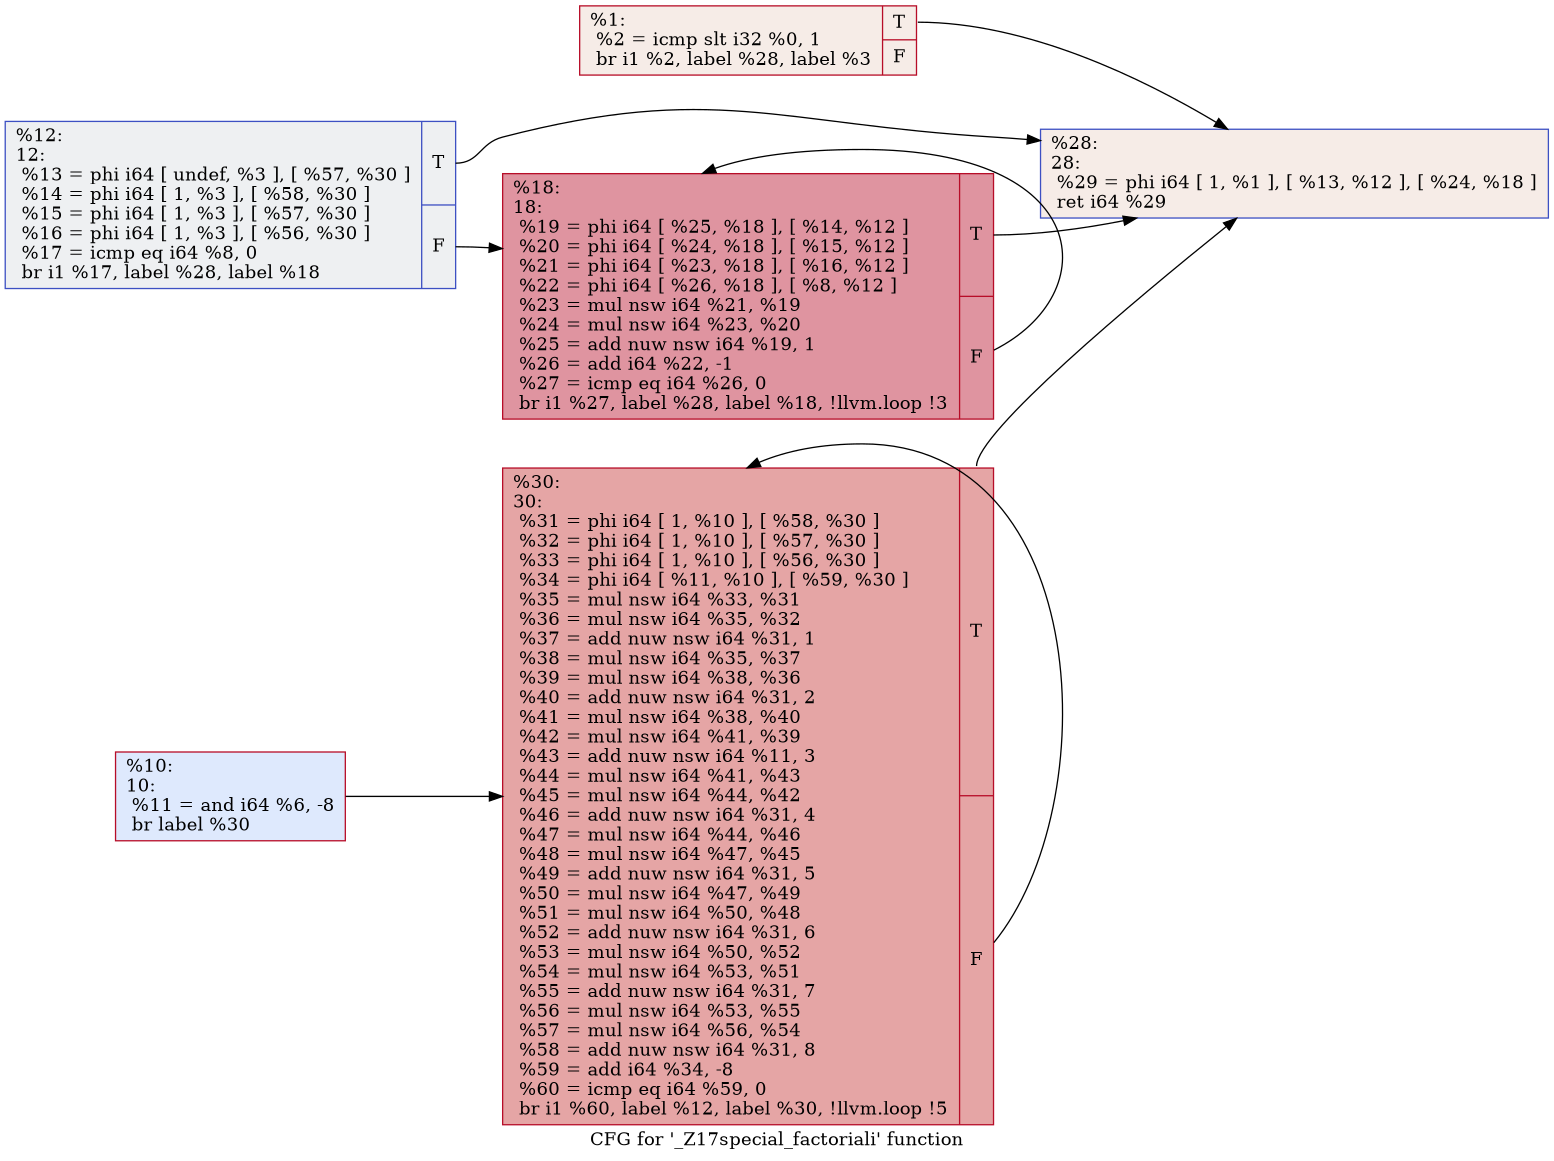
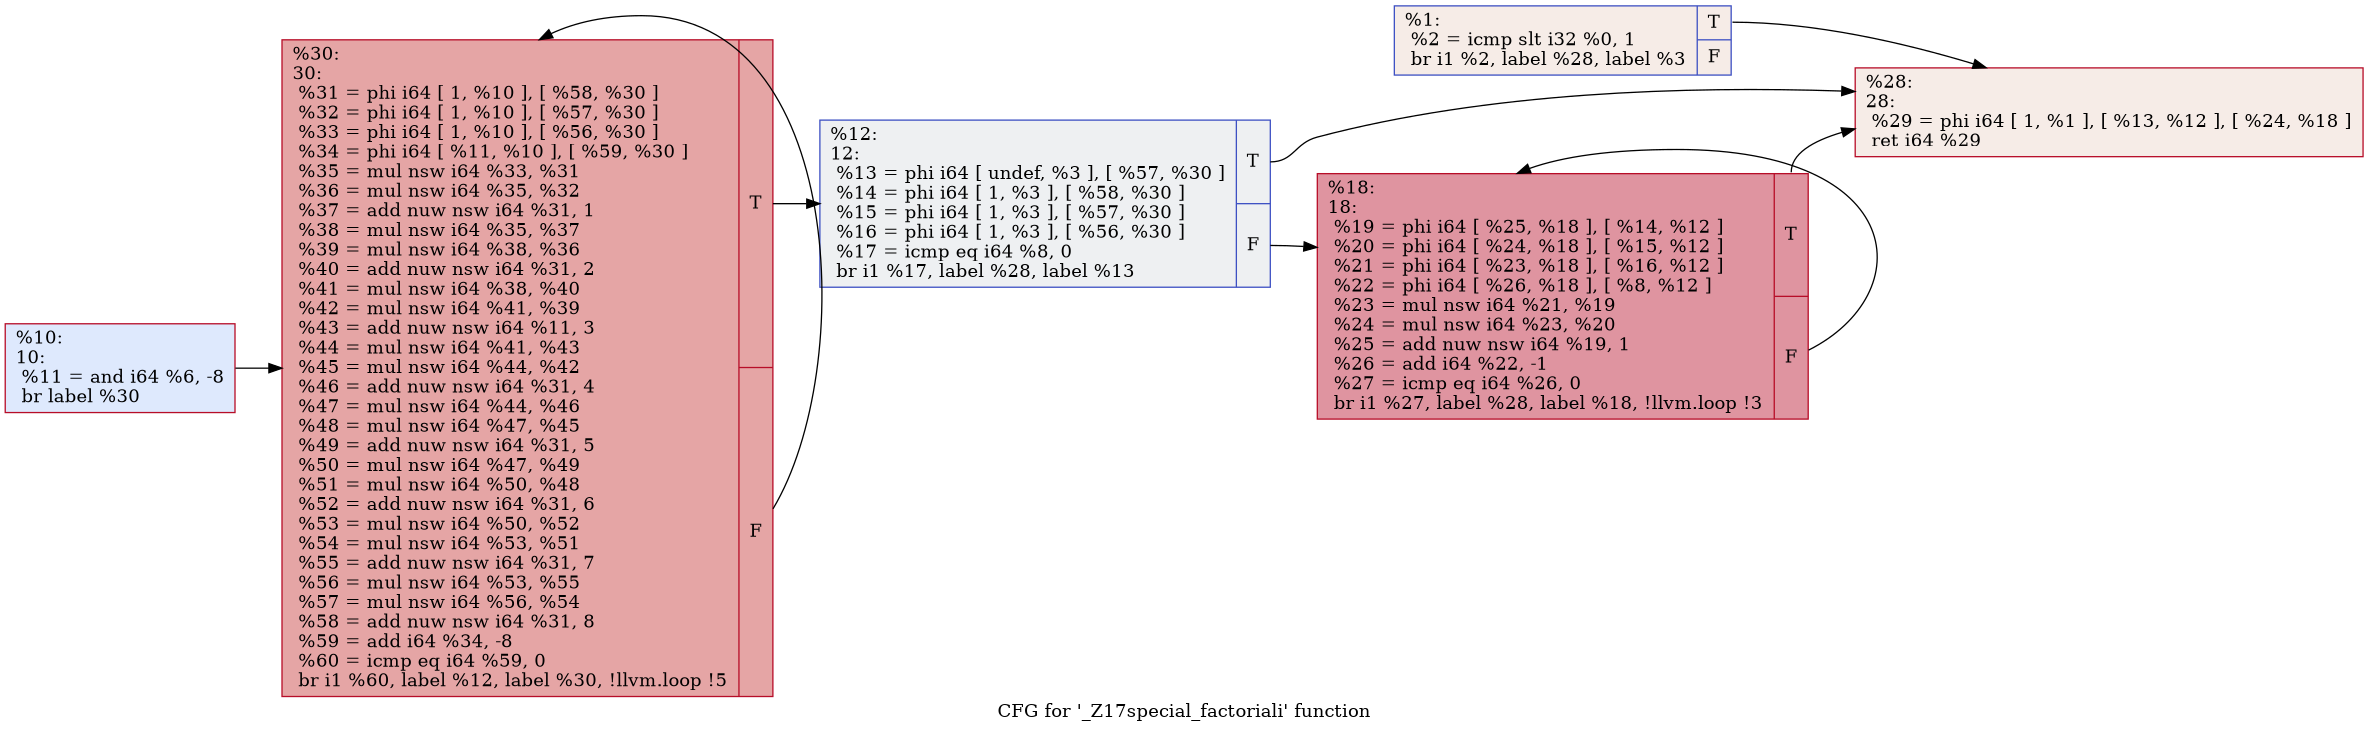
(748, 40) -> (1563, 40)
(1294, 174) -> (2109, 112)
(168, 273) -> (983, 272)
(1093, 338) -> (790, 204)
